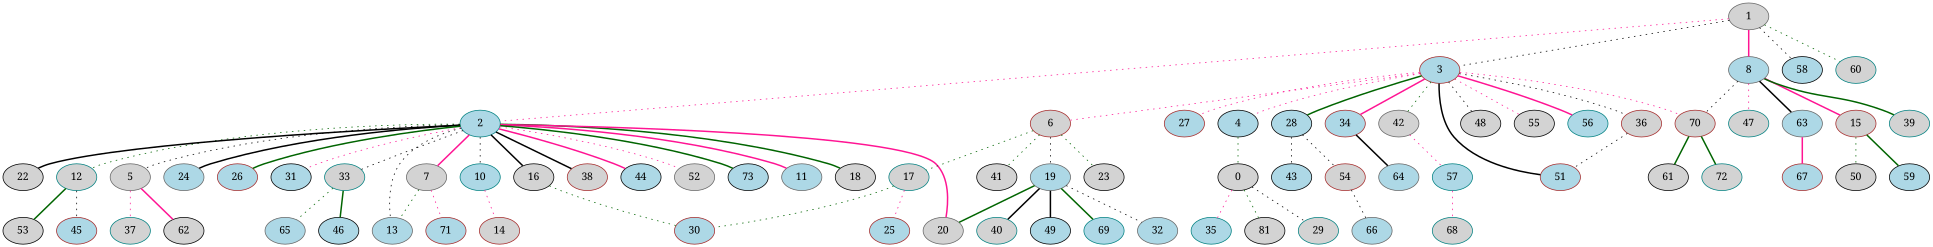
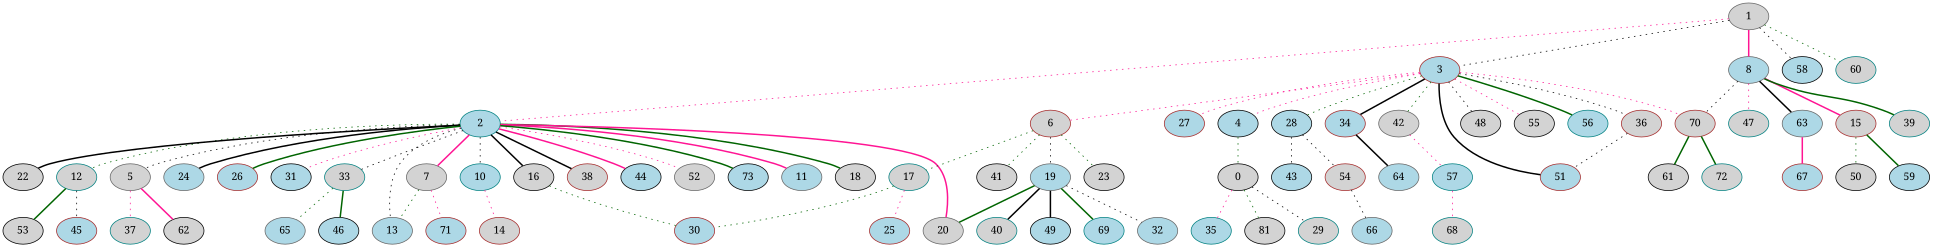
(1364, 94) -> (1364, 94)
(1516, 94) -> (1516, 94)
(1393, 97) -> (1393, 97)
